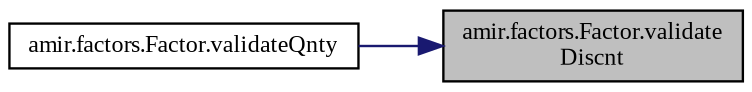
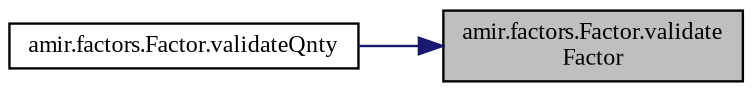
(593, 46) -> (593, 46)
